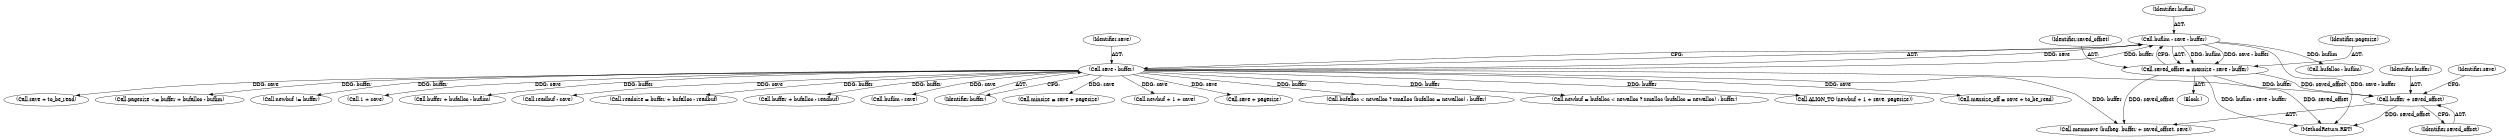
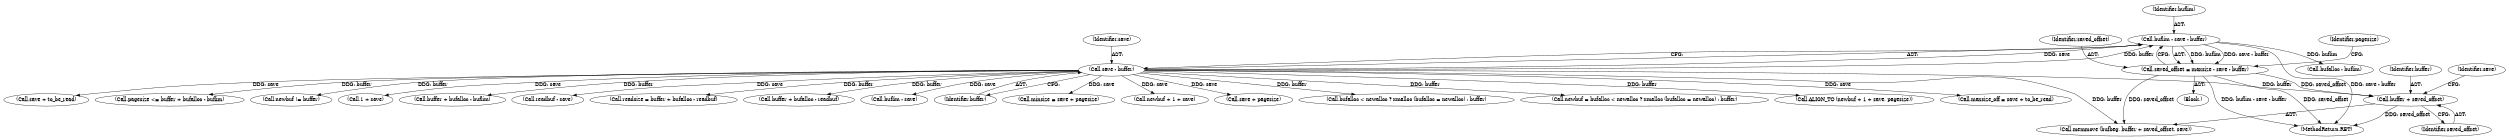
(2358, 55) -> (2358, 55)
